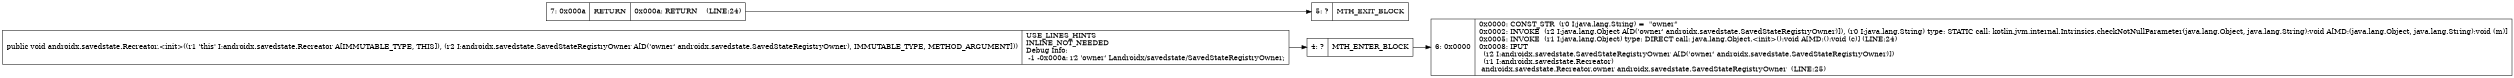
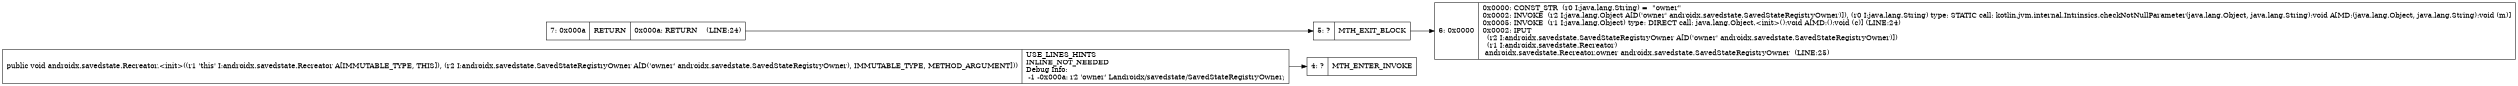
(1370, 47) -> (1372, 66)
(1419, 47) -> (1420, 31)
(1506, 47) -> (1509, 31)
